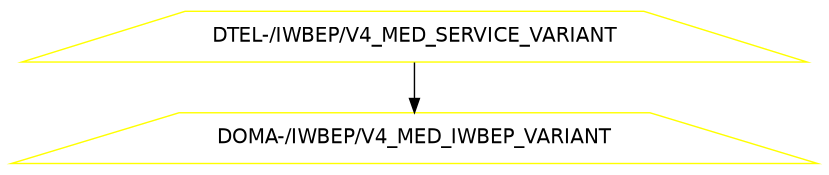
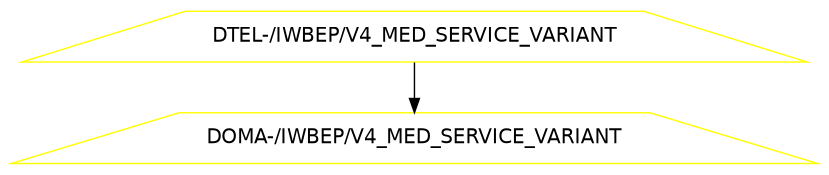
(414, 138) -> (414, 138)
